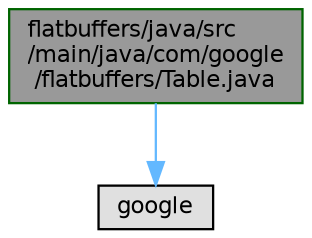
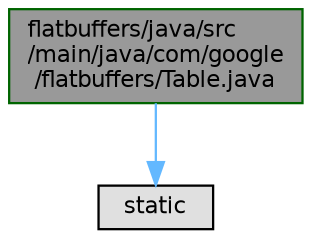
(156, 207) -> (156, 207)
